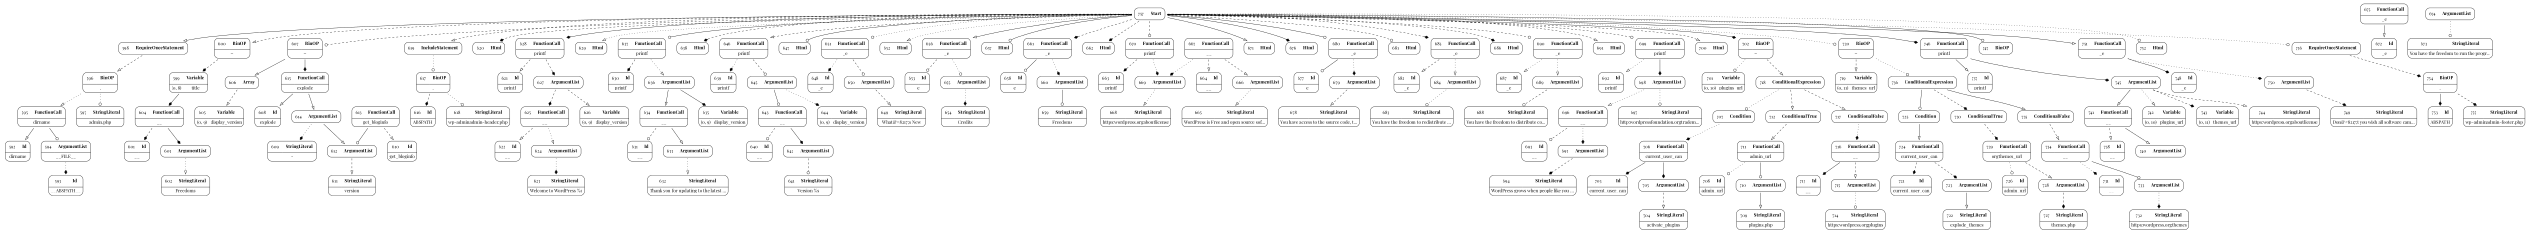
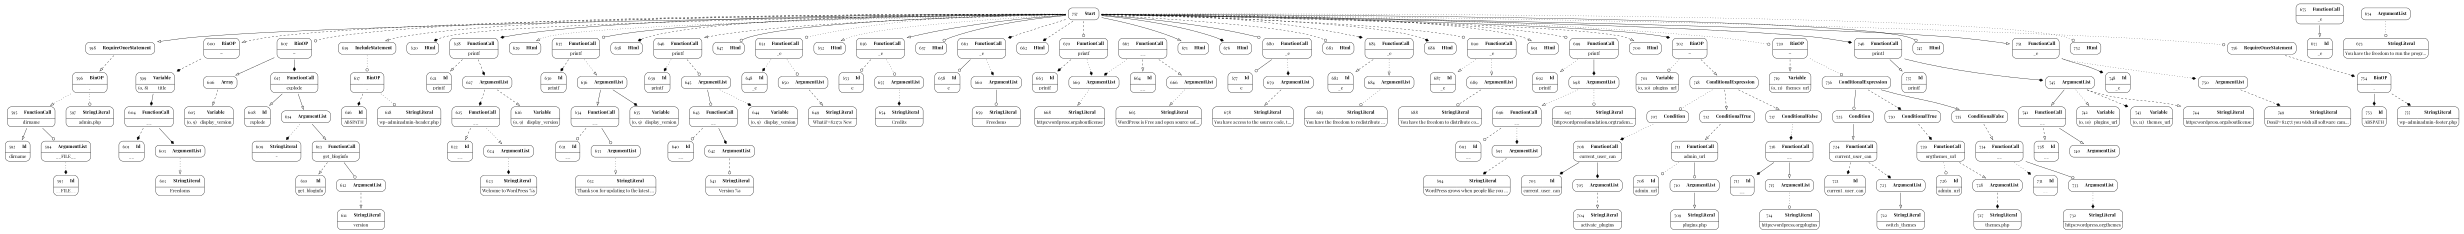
(2002, 48) -> (1935, 48)
(858, 66) -> (792, 66)
(333, 133) -> (318, 131)
(676, 135) -> (606, 135)
(1855, 169) -> (1789, 169)
(66, 191) -> (66, 191)
(1967, 225) -> (1901, 225)
